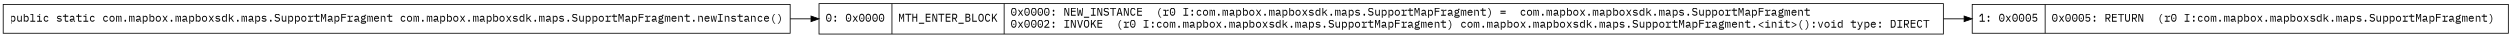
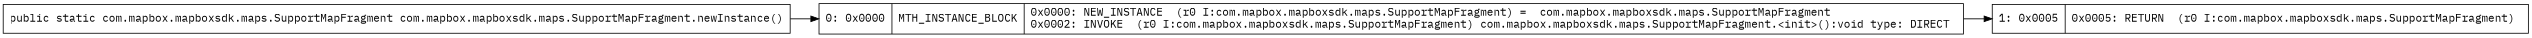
(948, 18) -> (958, 18)
